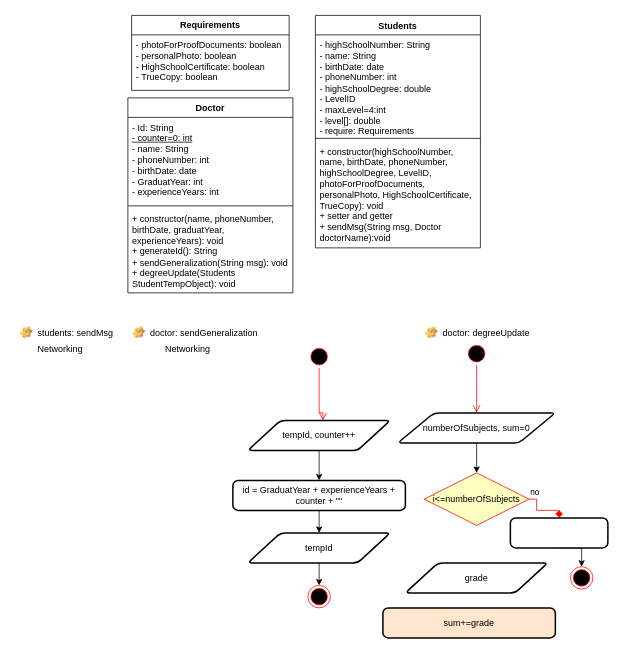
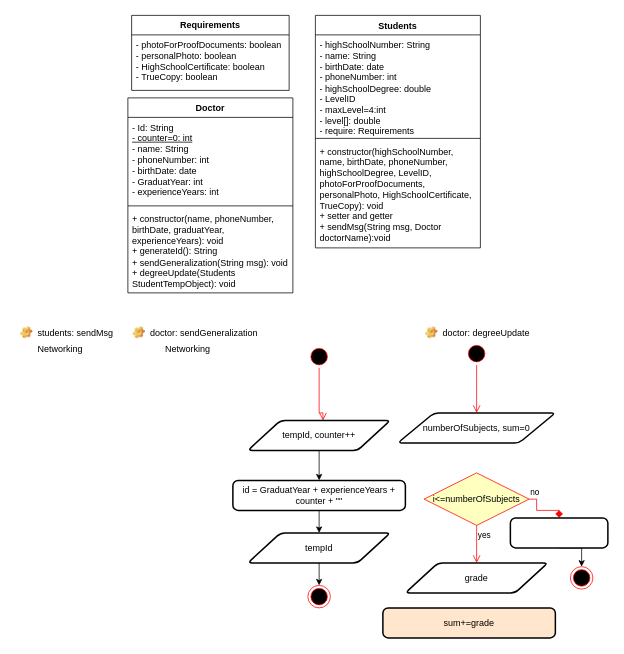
(477, 455) -> none
none -> (477, 543)
